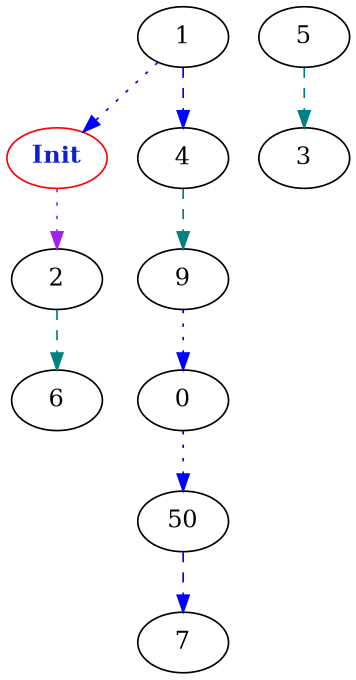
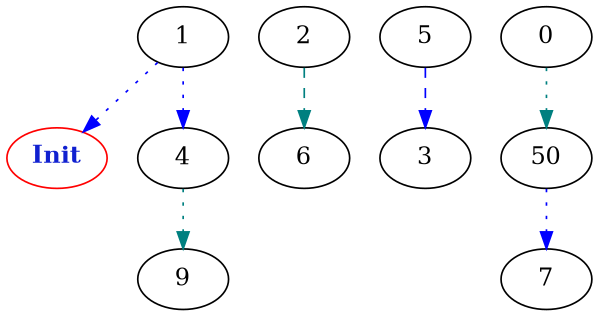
(183, 89) -> (183, 89)
(304, 89) -> (425, 89)
(57, 210) -> none
(183, 210) -> (183, 210)
(183, 332) -> none
(183, 453) -> (546, 89)
(183, 574) -> (546, 210)
